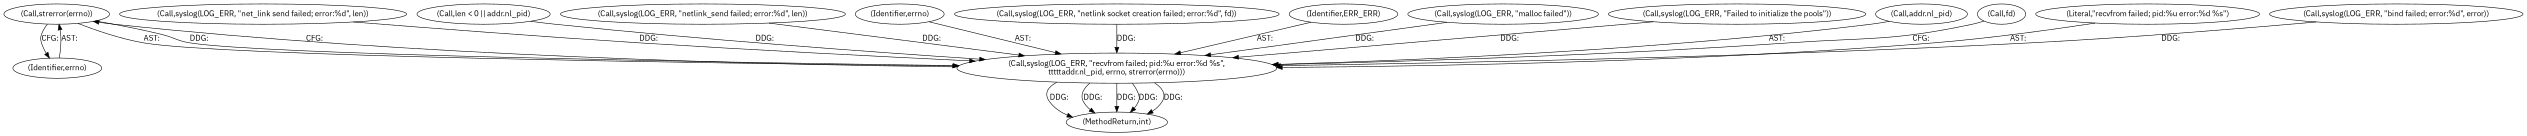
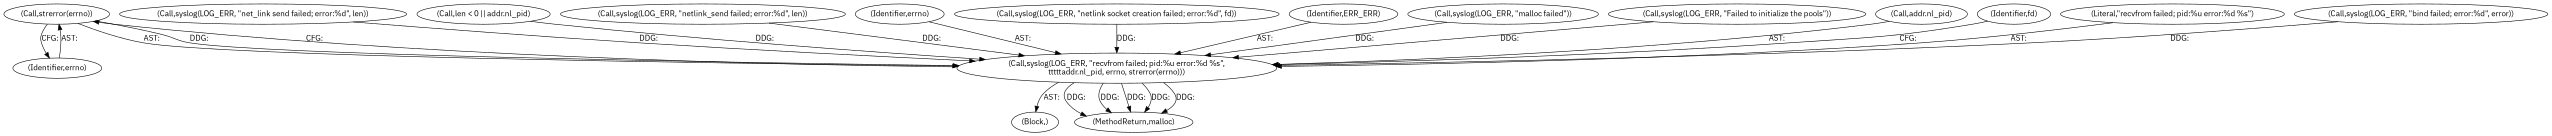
(2002, 14) -> (2014, 14)
none -> (1035, 122)
(1117, 122) -> (1134, 122)
